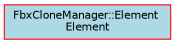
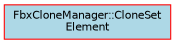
(87, 22) -> (87, 22)
